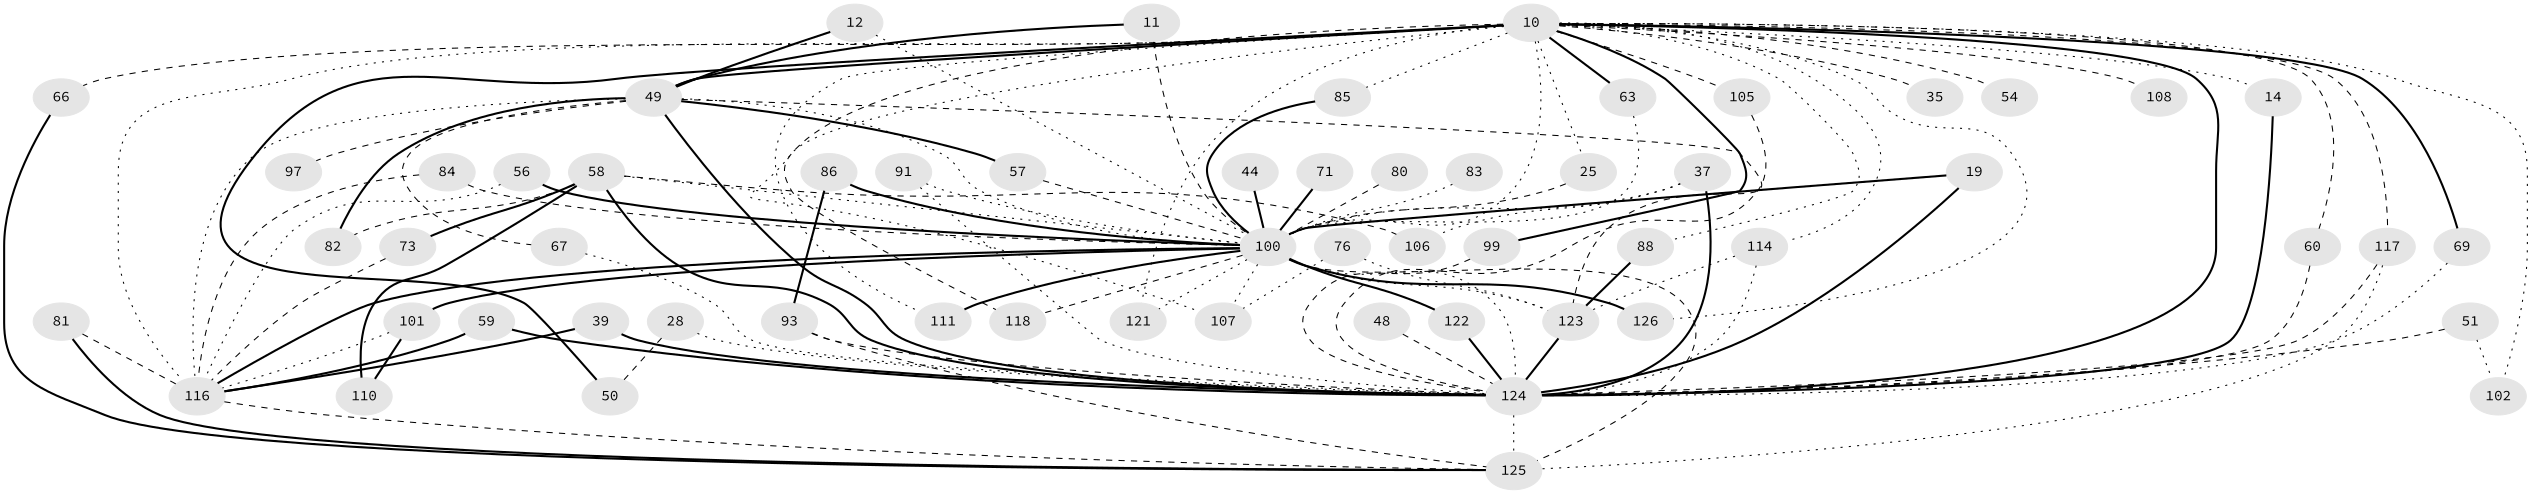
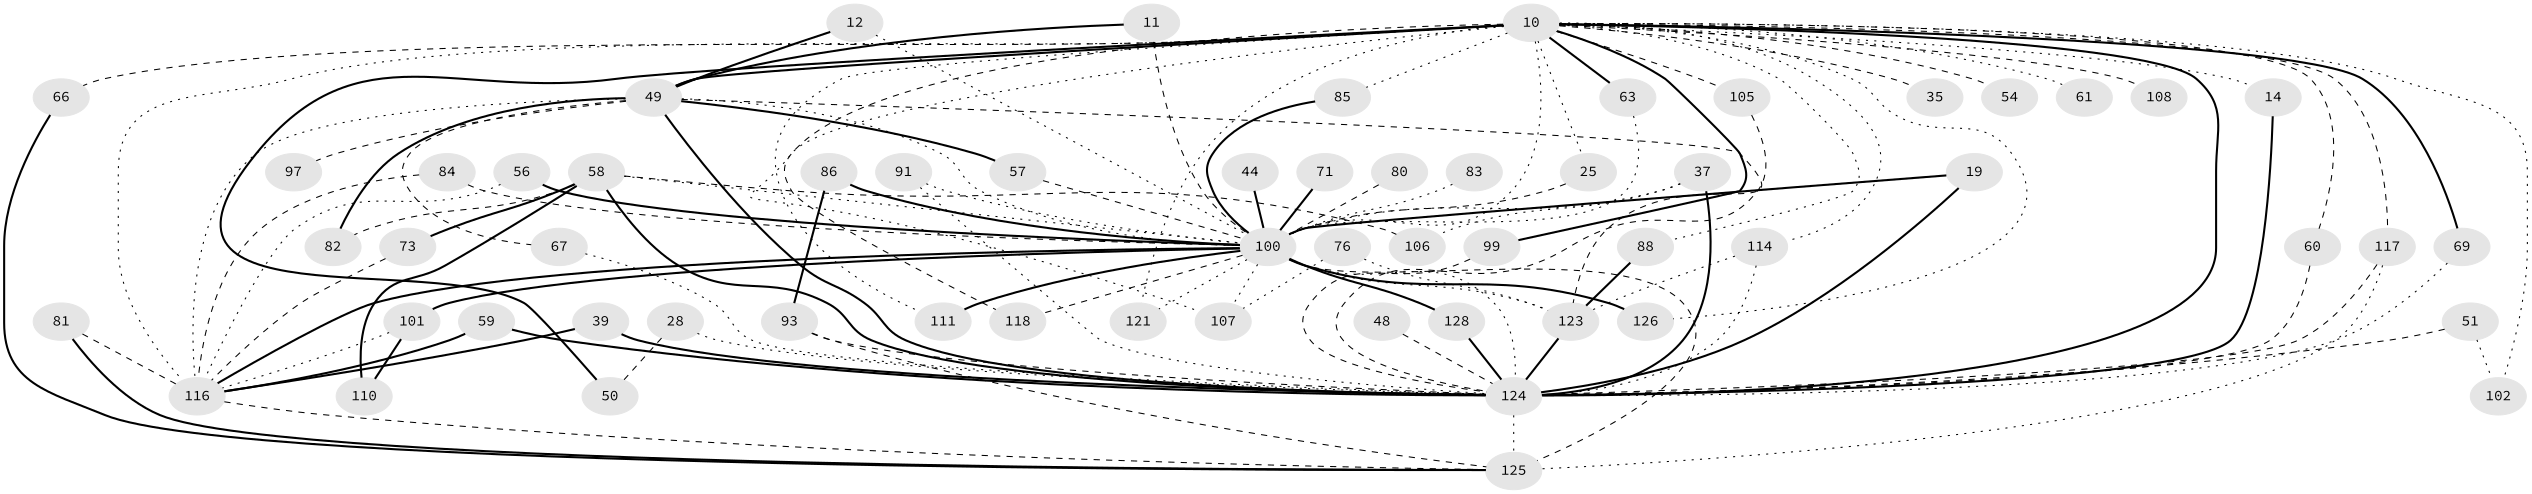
none -> (2084, 98)
(1457, 322) -> (1457, 322)
